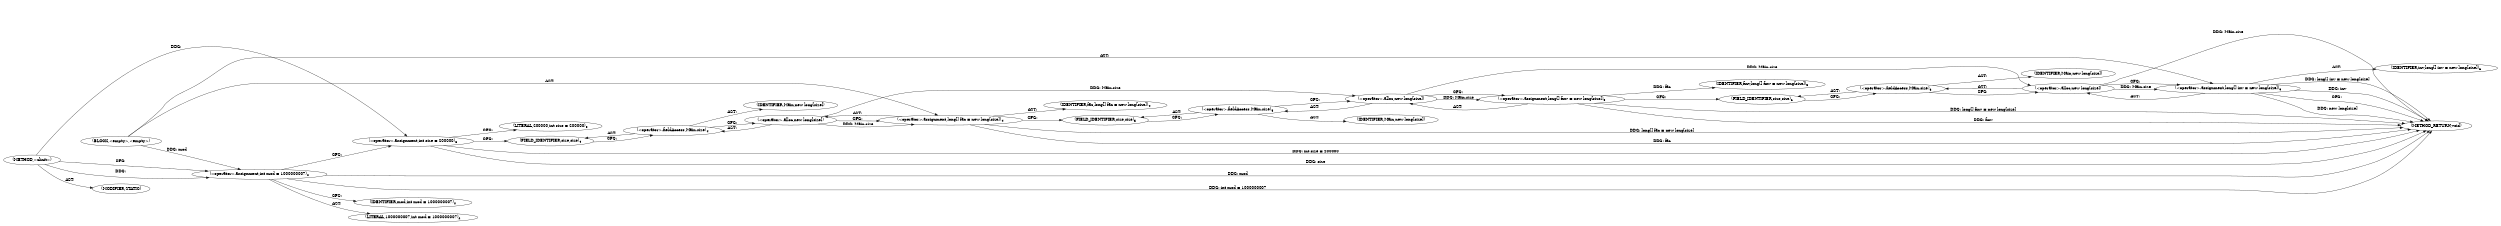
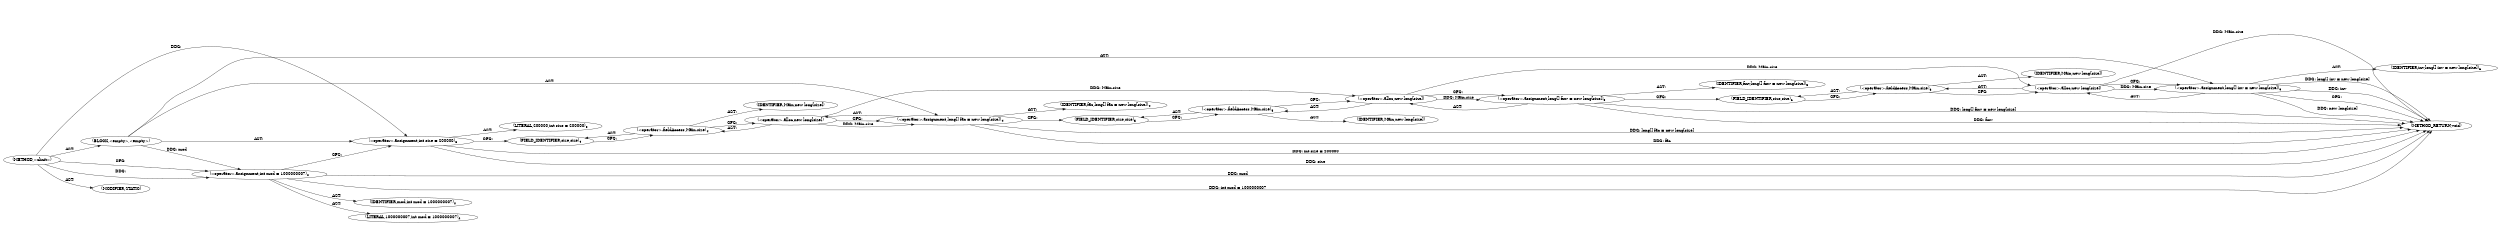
(1662, 87) -> (1662, 87)
(489, 130) -> (489, 130)
none -> (256, 141)
none -> (74, 151)
(338, 196) -> (338, 196)
